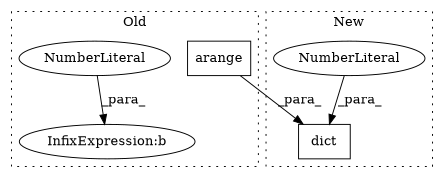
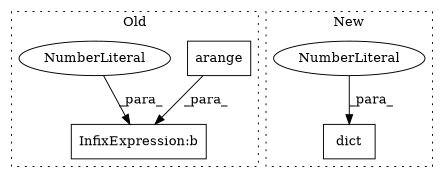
(272, 100) -> (182, 97)
(107, 142) -> (139, 142)
